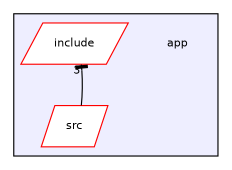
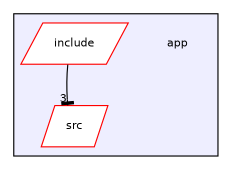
(82, 88) -> (67, 82)
